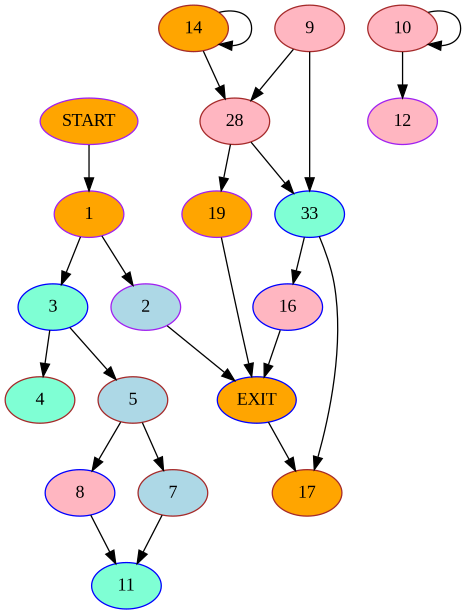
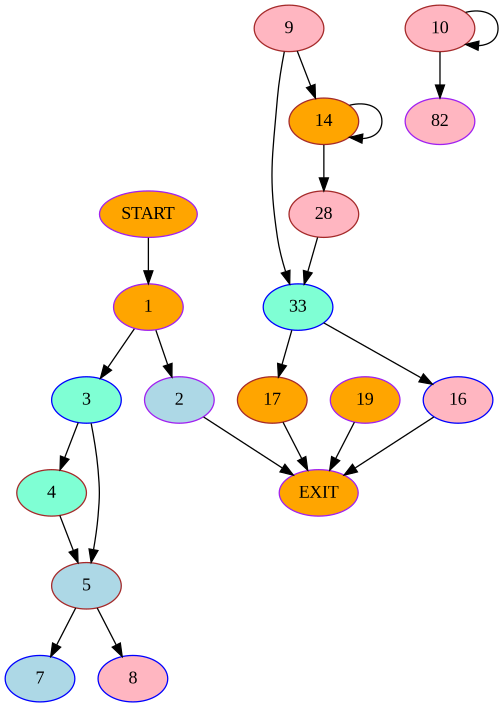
(276, 70) -> (304, 69)
(403, 121) -> (440, 121)
(227, 161) -> none
(257, 400) -> (319, 493)
(279, 441) -> (292, 440)
(173, 493) -> (40, 679)
none -> (67, 533)
(126, 586) -> none
